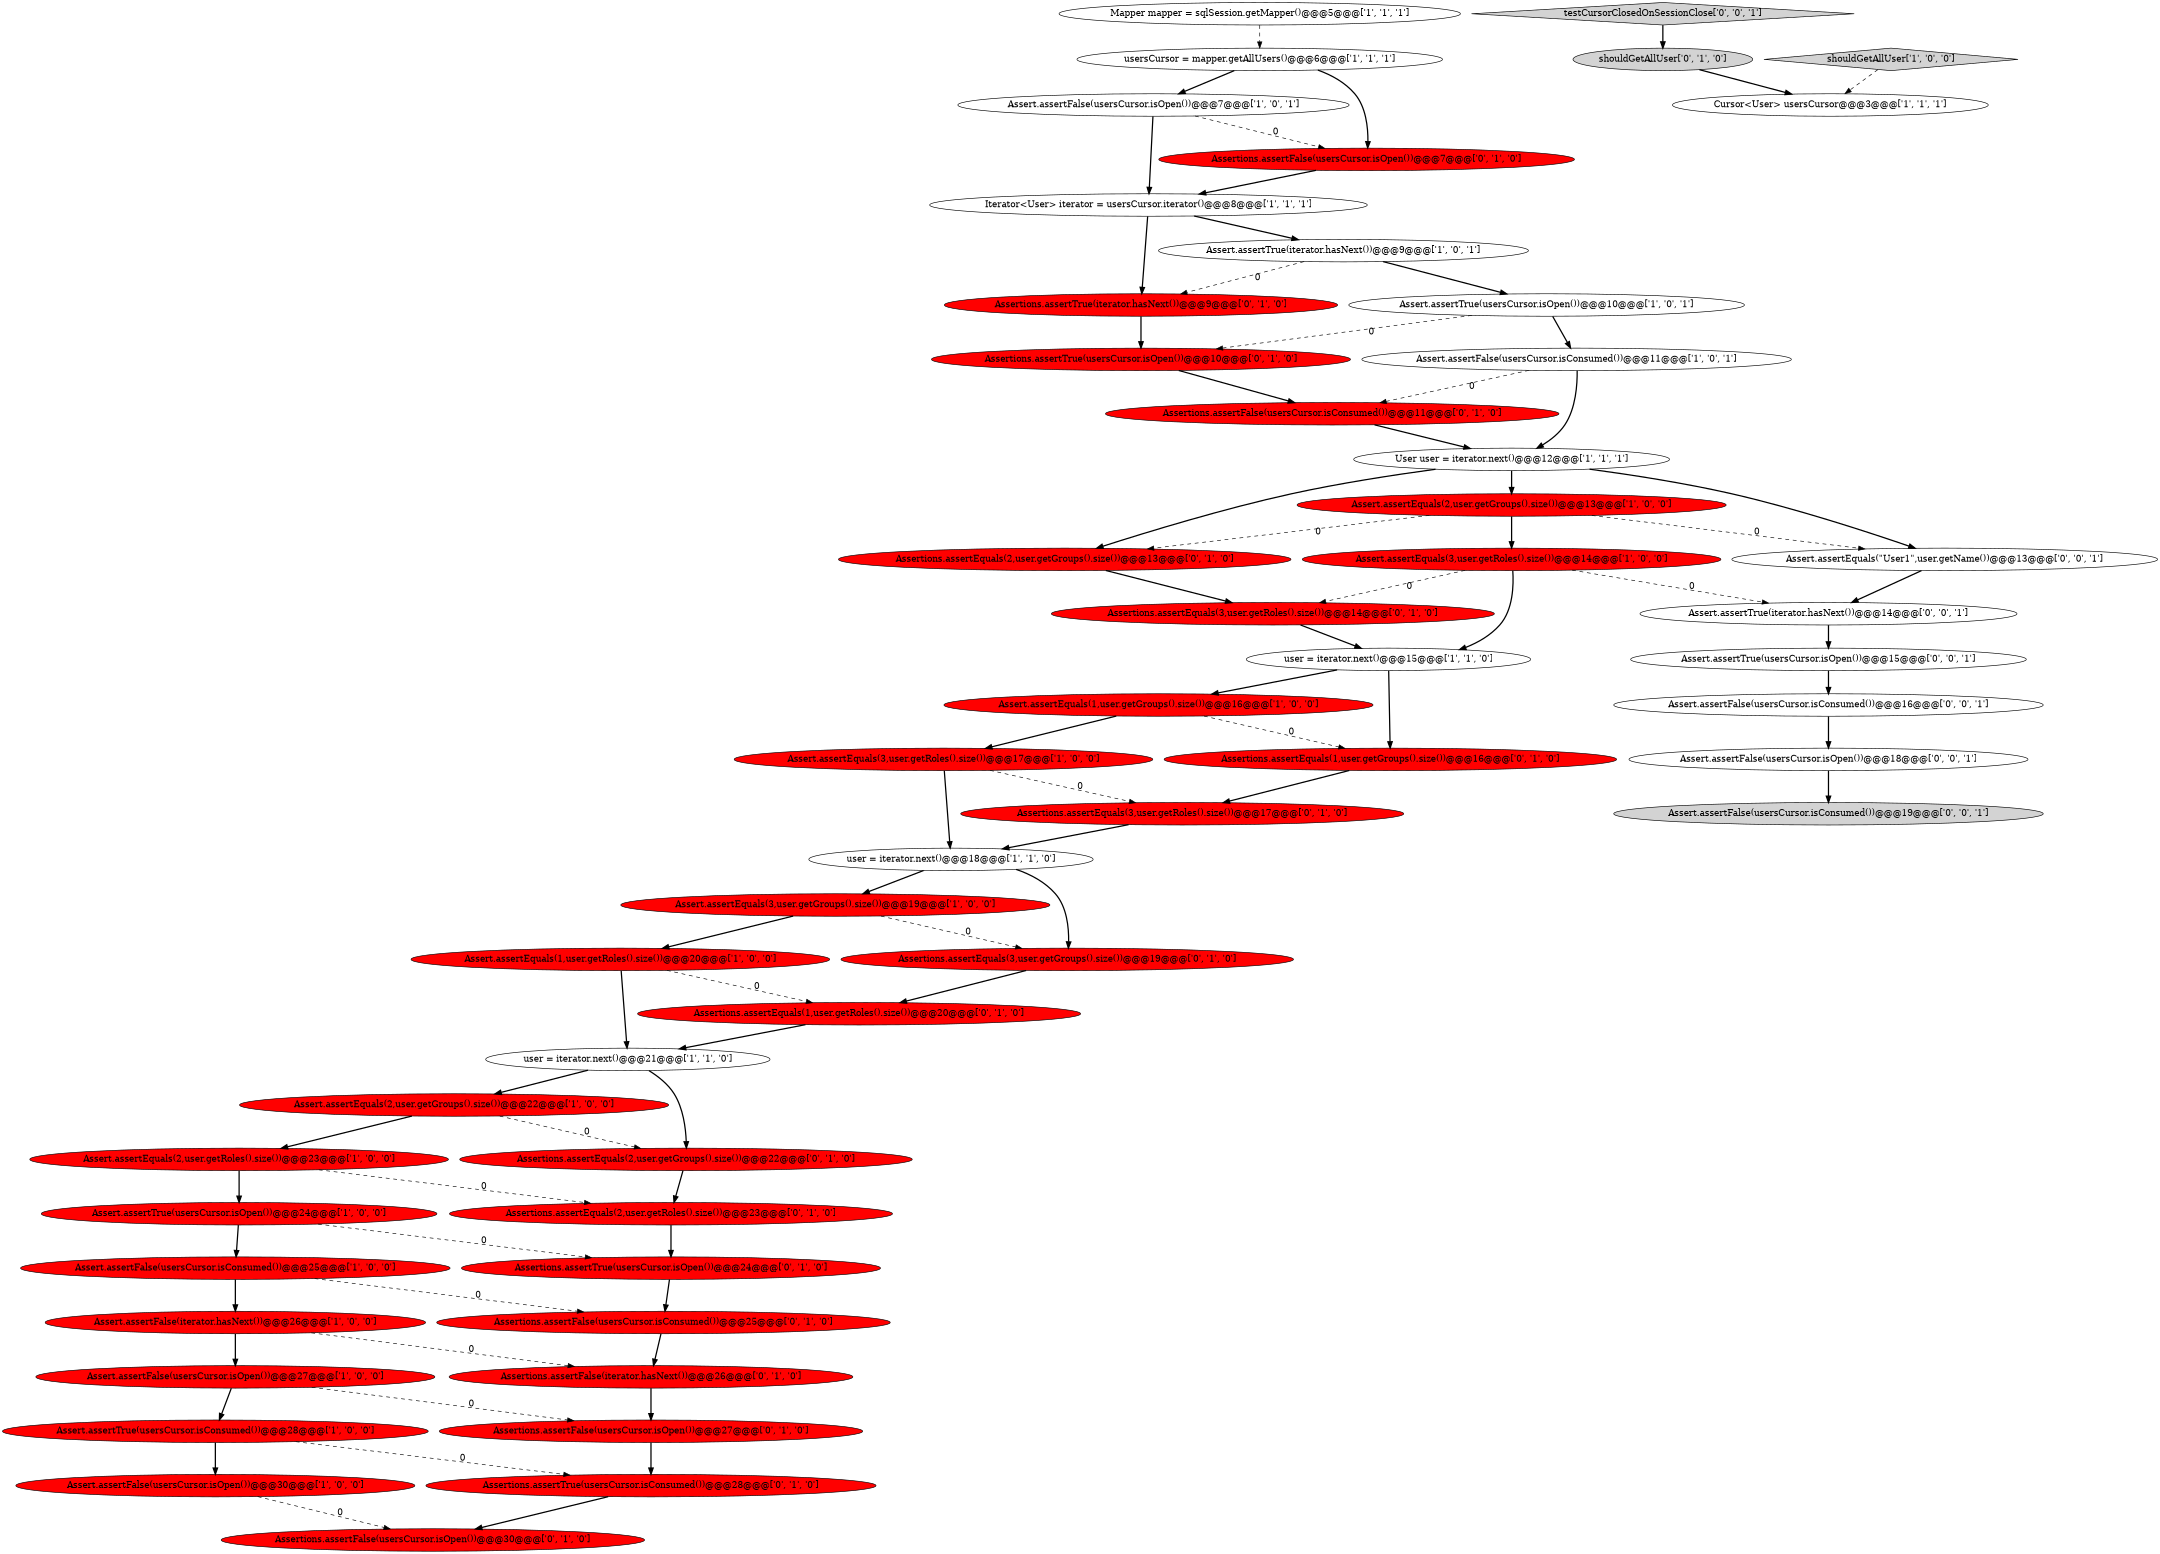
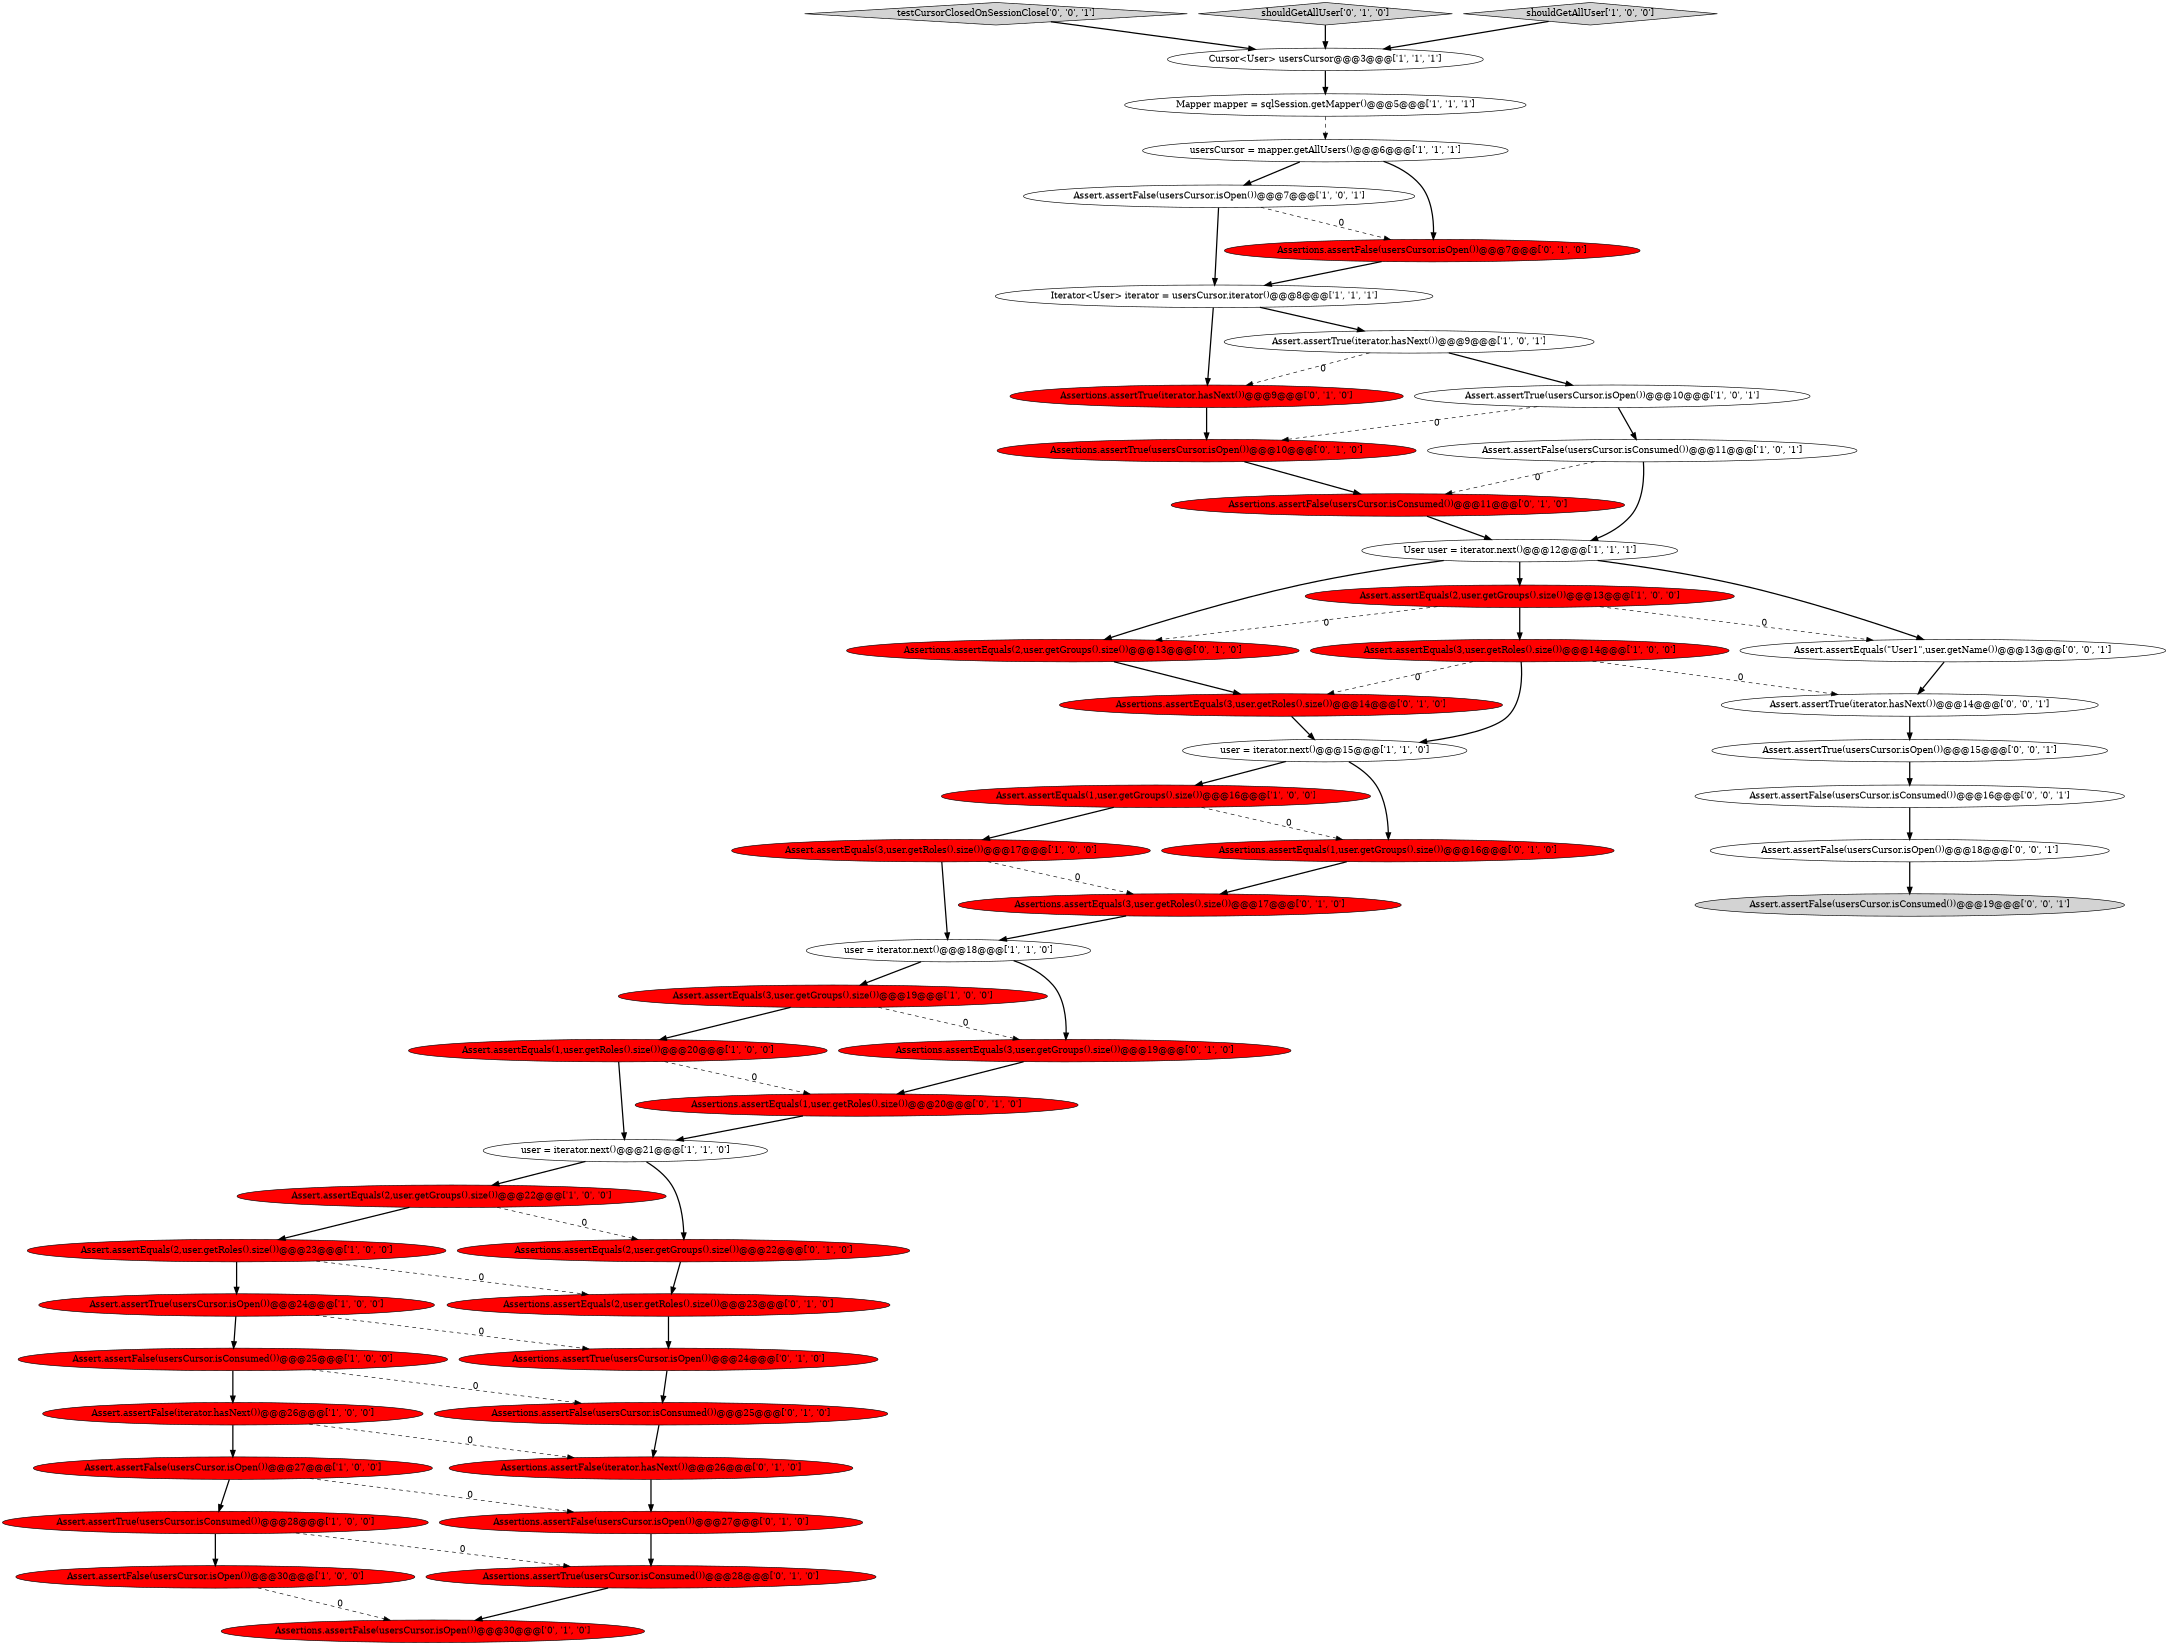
(1663, 33) -> (1150, 35)
(1663, 59) -> (1325, 14)
none -> (1325, 79)
(1864, 80) -> (1469, 35)
